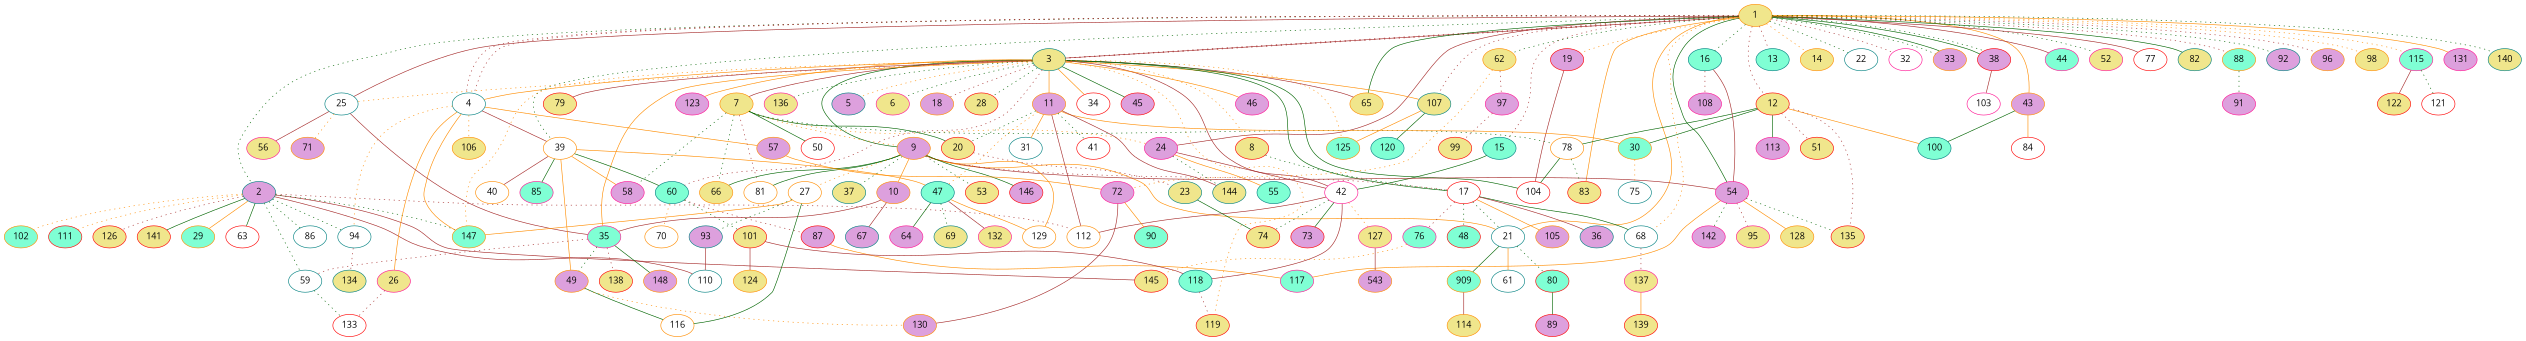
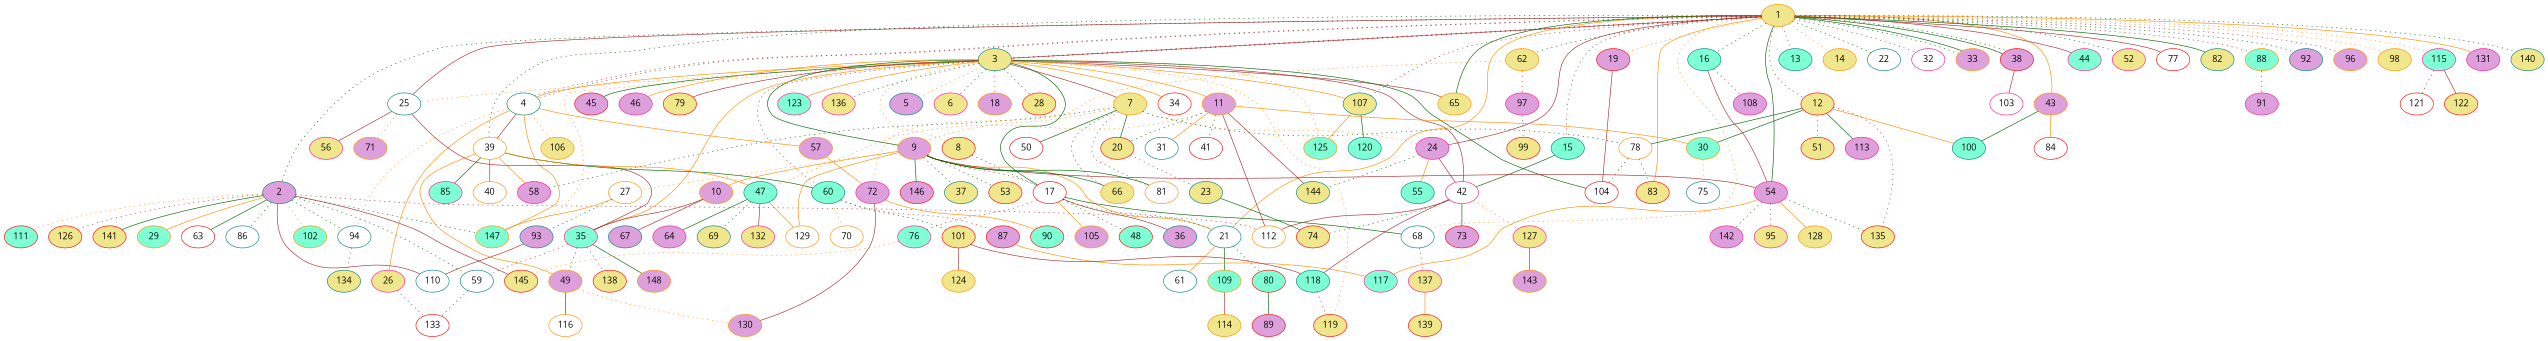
(692, 104) -> (794, 104)
(1550, 170) -> (1618, 170)
(1375, 281) -> (1530, 281)
(1464, 281) -> (1224, 281)
(774, 289) -> none
